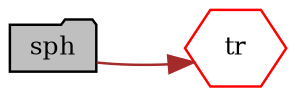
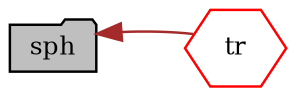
(133, 65) -> (158, 32)
